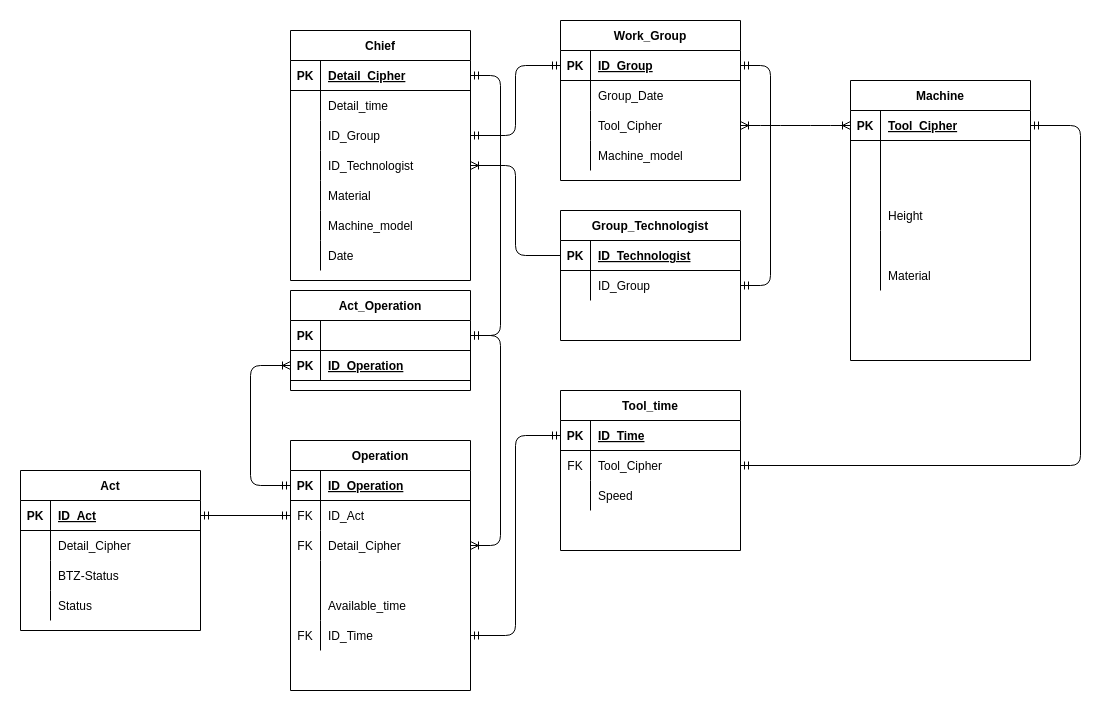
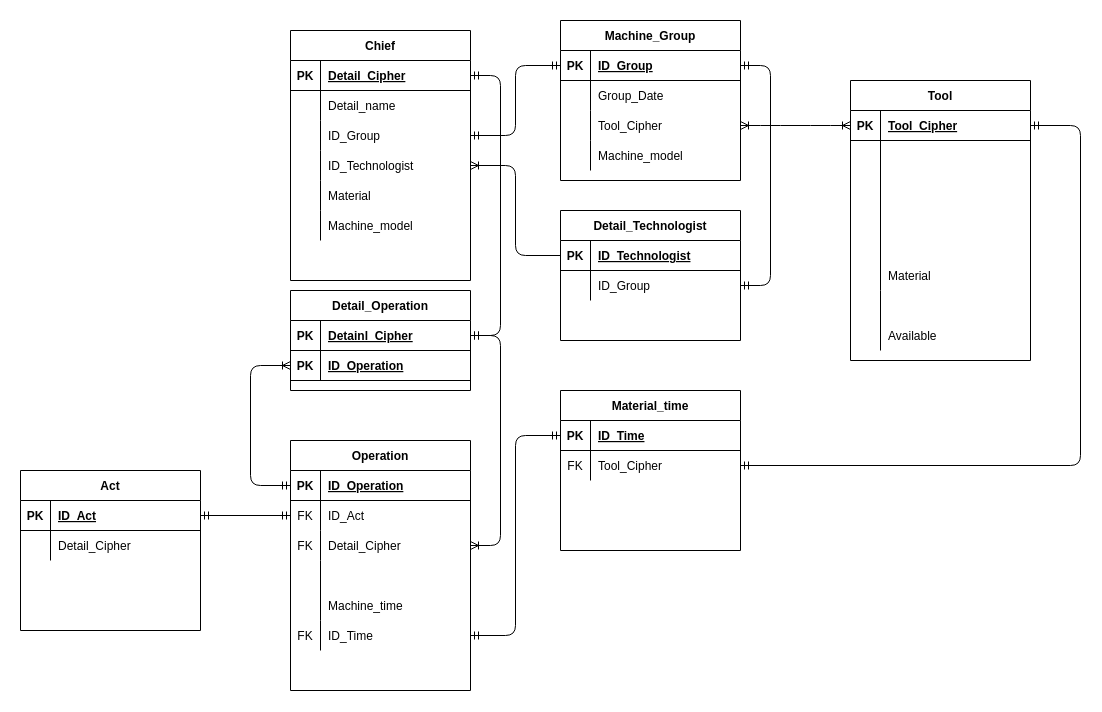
(650, 36) -> (650, 36)
(940, 96) -> (940, 96)
(360, 106) -> (362, 106)
(956, 216) -> none
(650, 226) -> (650, 226)
(396, 256) -> none
(380, 306) -> (380, 306)
none -> (396, 336)
none -> (956, 336)
(650, 406) -> (650, 406)
(666, 496) -> none
(126, 576) -> none
(126, 606) -> none
(369, 606) -> (365, 606)
